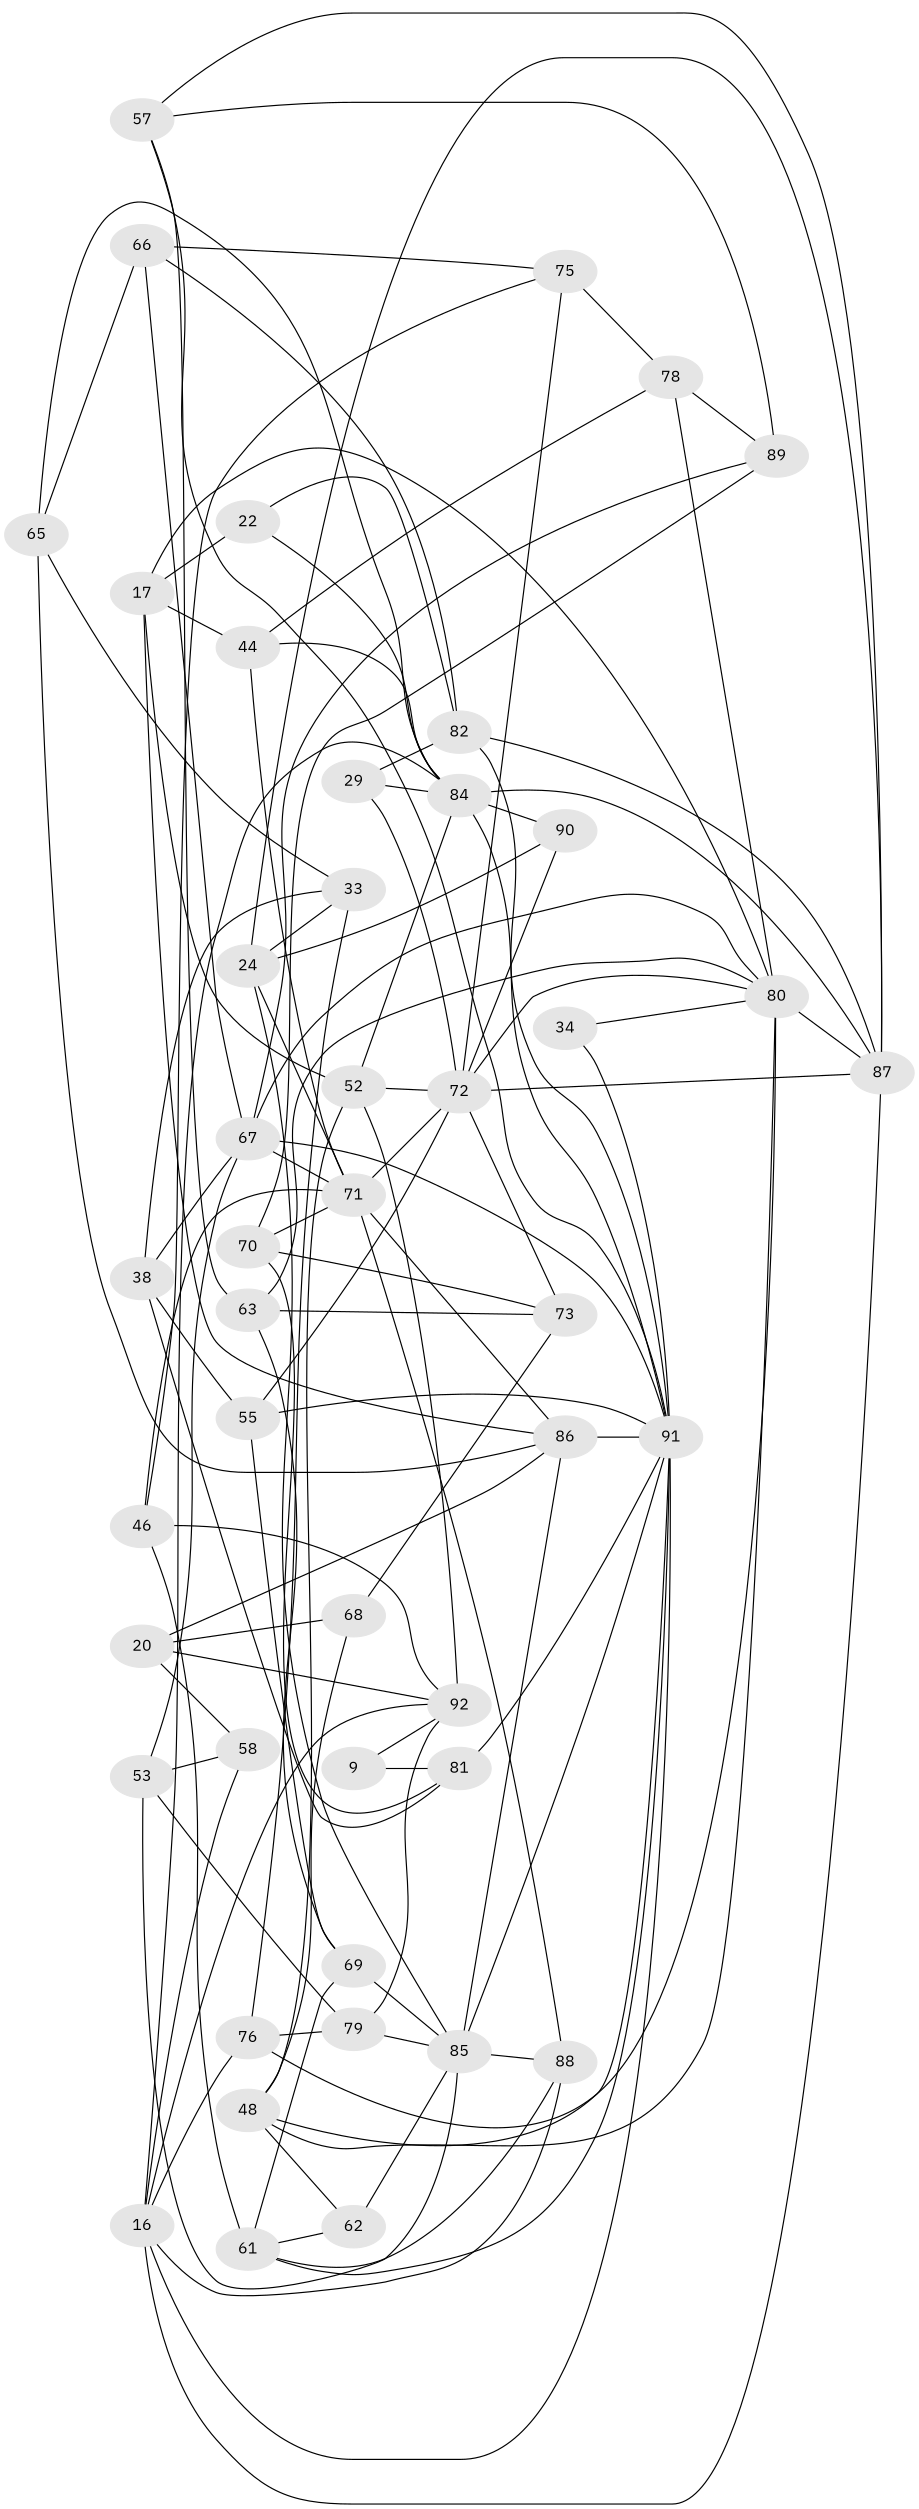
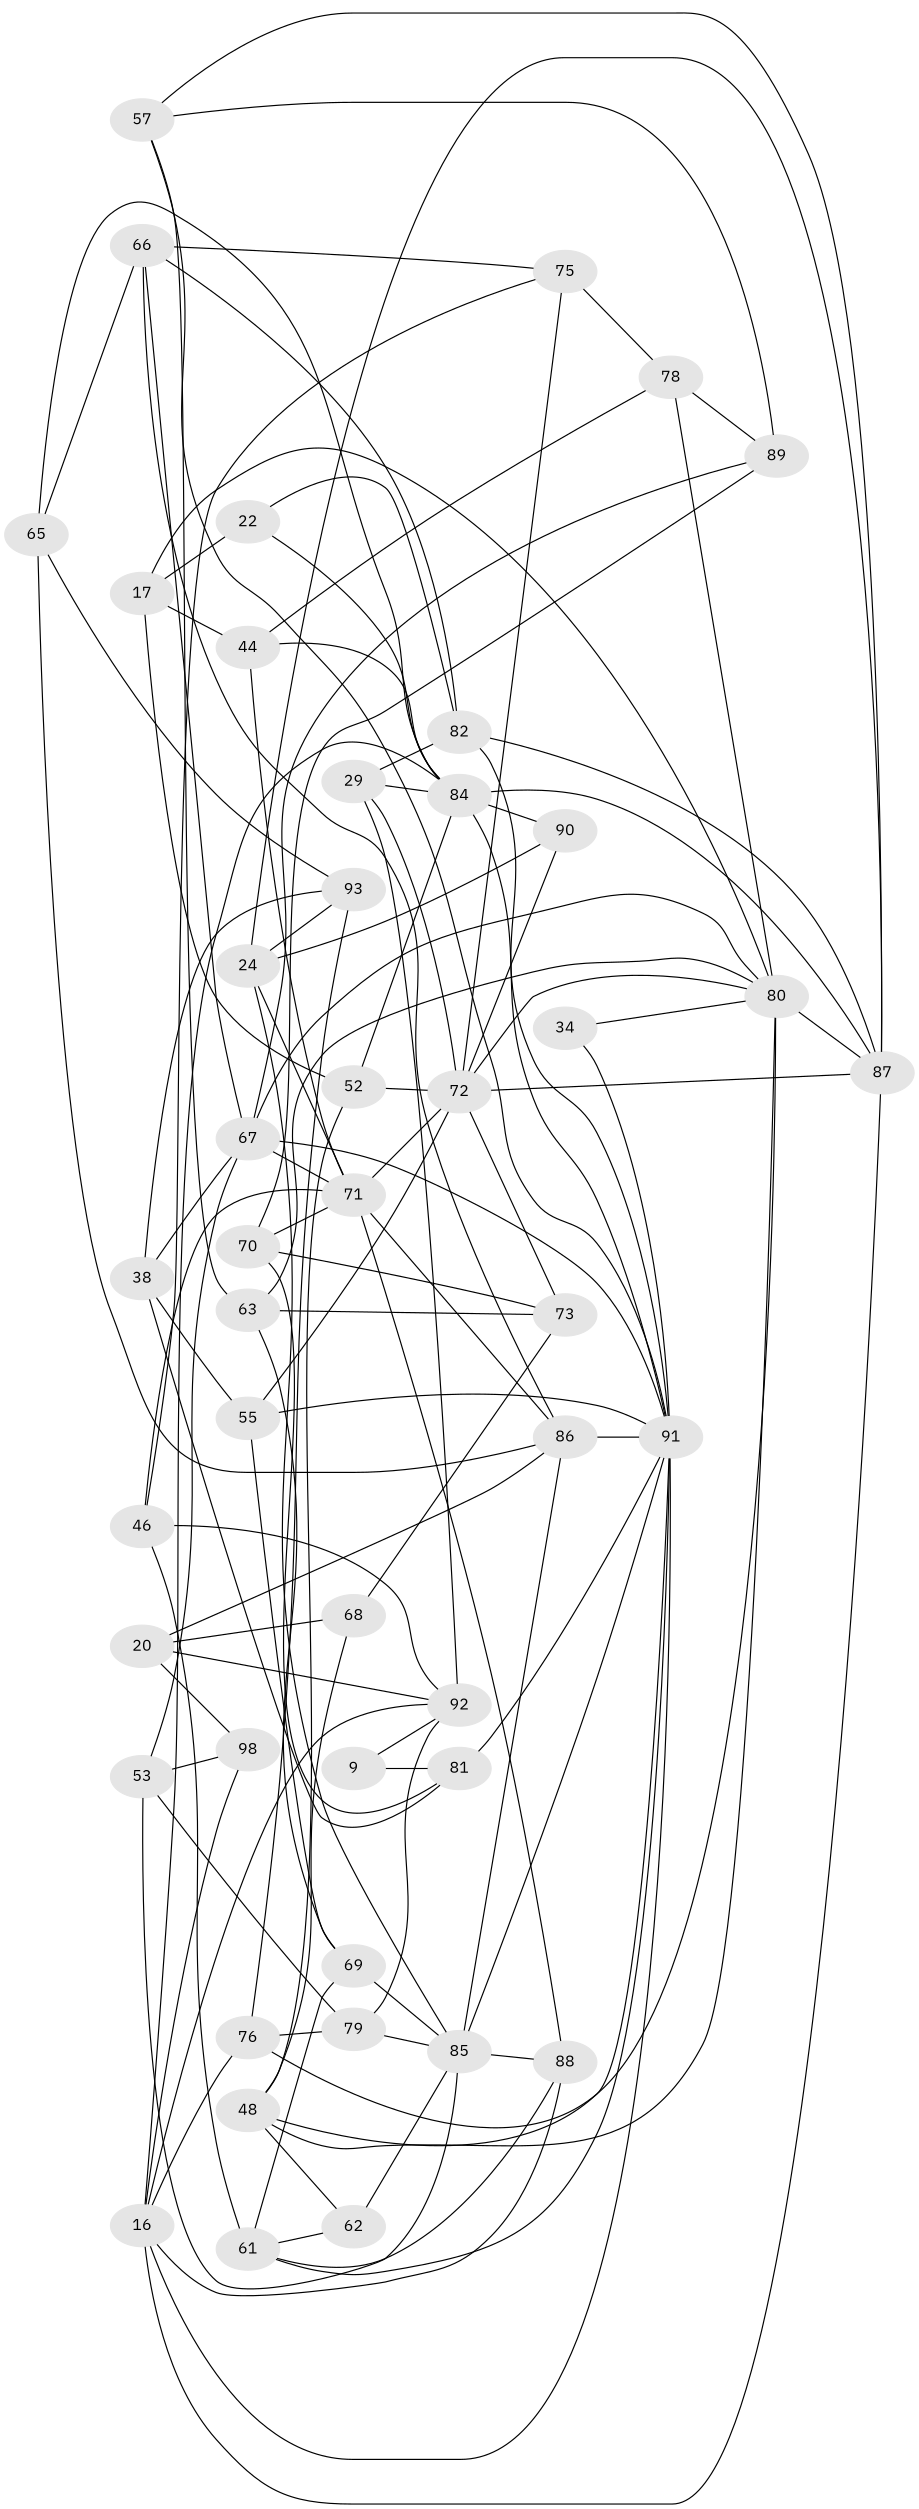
(354, 890) -> (354, 890)
(167, 1041) -> (355, 833)
(427, 1377) -> (430, 1240)
(248, 1750) -> (248, 1750)
